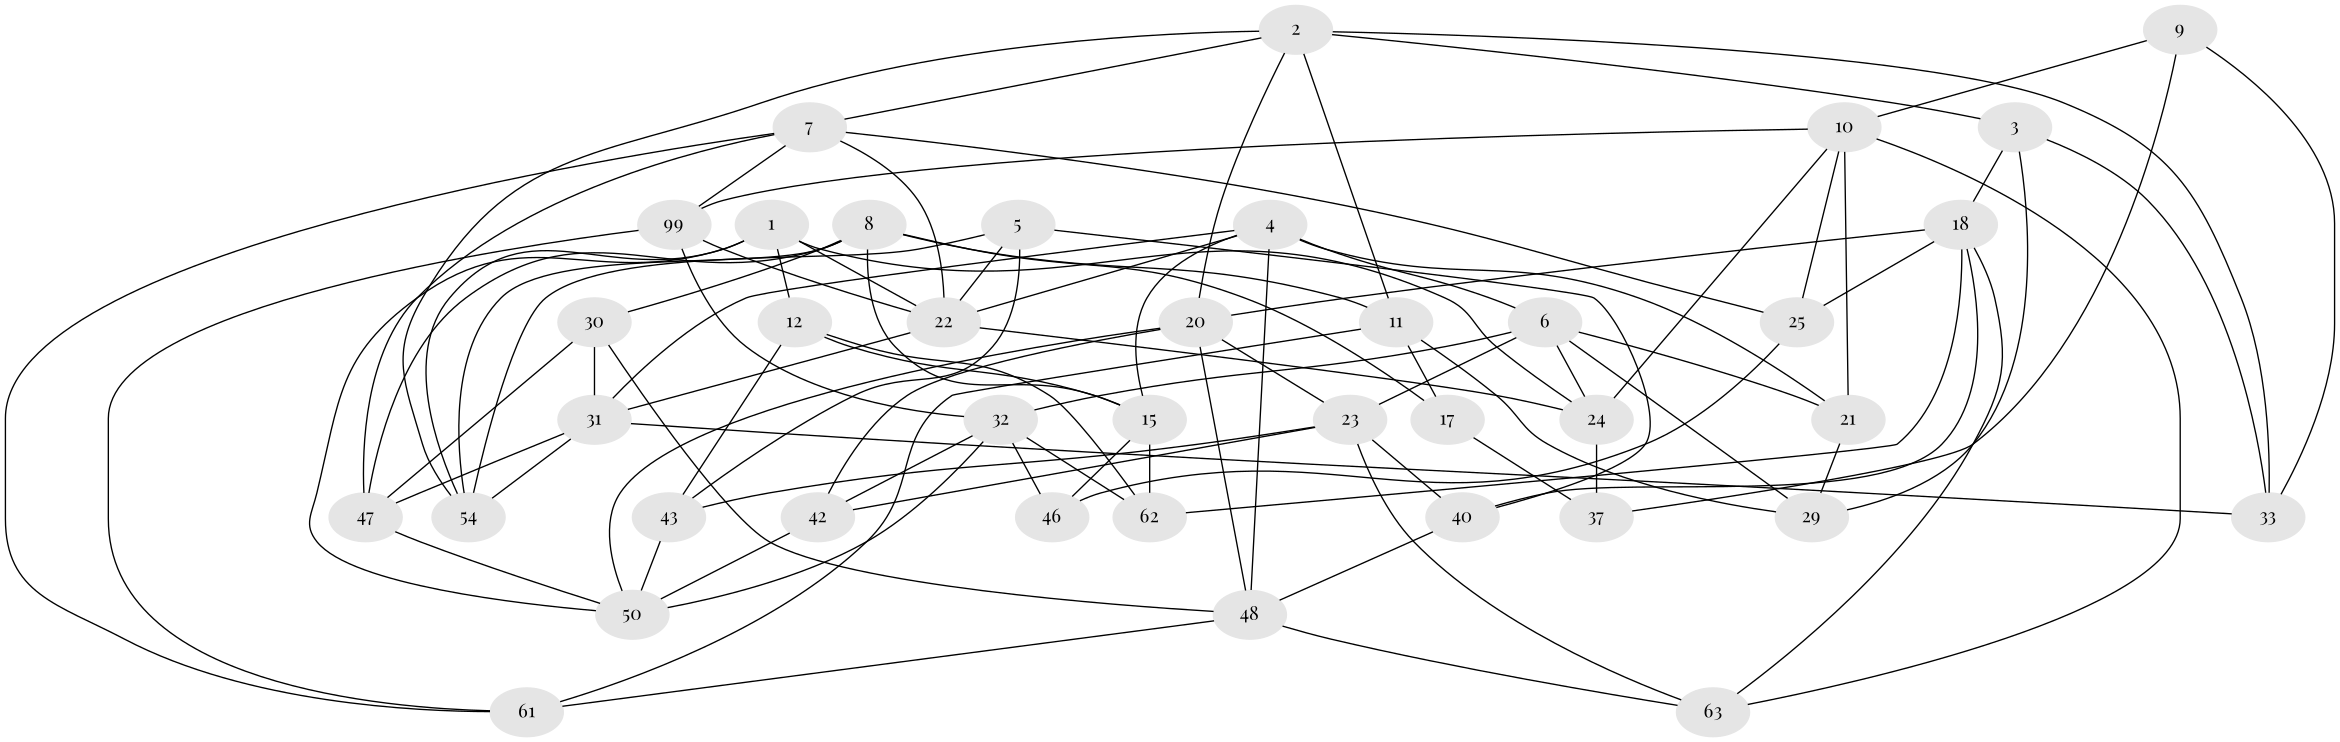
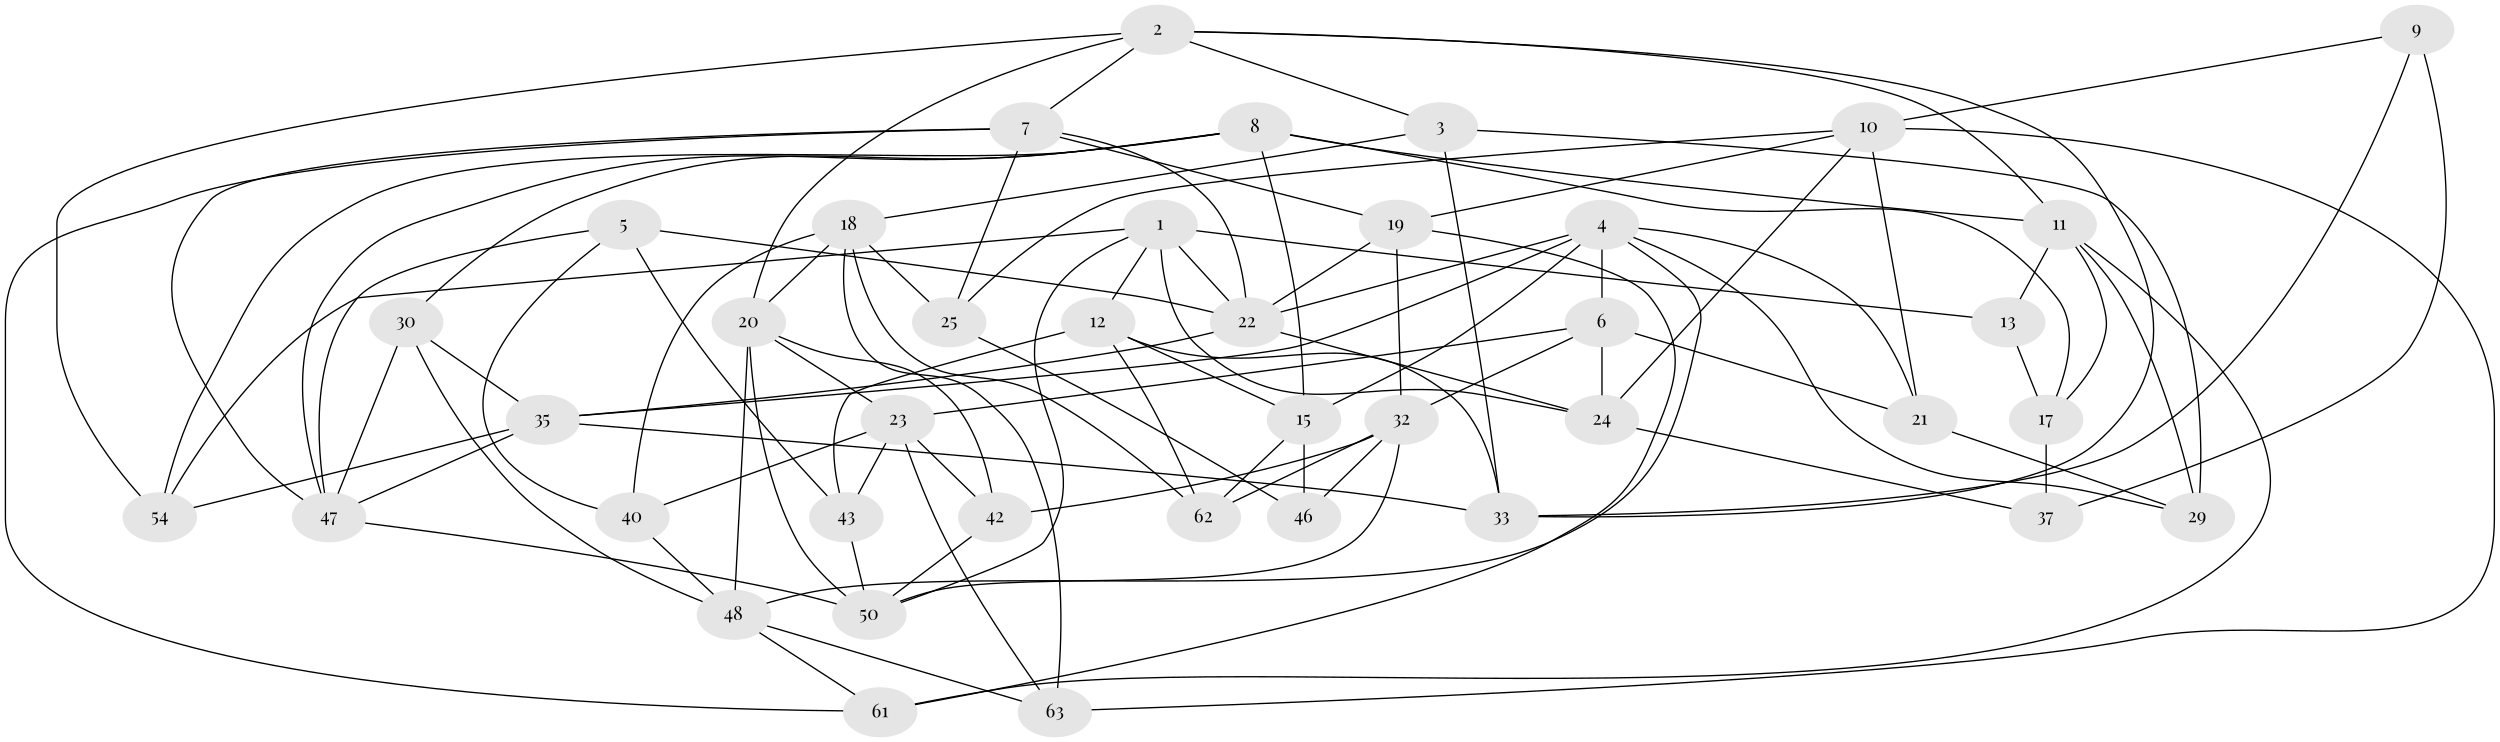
(674, 225) -> (1396, 225)
(594, 277) -> (373, 286)
none -> (2008, 322)
none -> (1326, 354)
(1673, 416) -> (1863, 438)
(594, 420) -> (543, 420)
